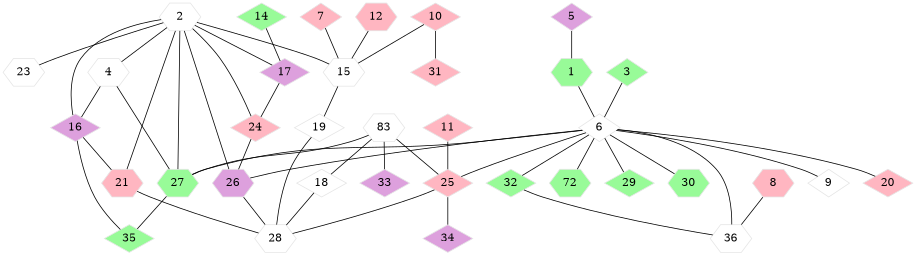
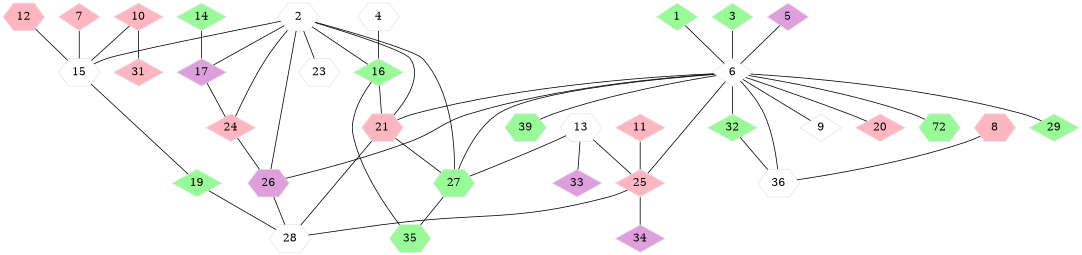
(144, 45) -> none
(572, 45) -> (760, 45)
(572, 72) -> (677, 17)
none -> (554, 88)
(75, 128) -> (379, 72)
(319, 128) -> (197, 183)
(384, 128) -> (581, 128)
(146, 132) -> (418, 155)
(322, 183) -> none
(689, 183) -> (526, 128)
(129, 239) -> (410, 239)
